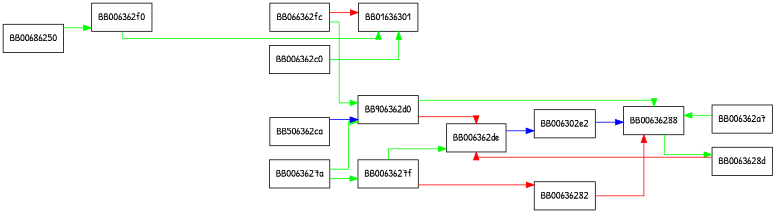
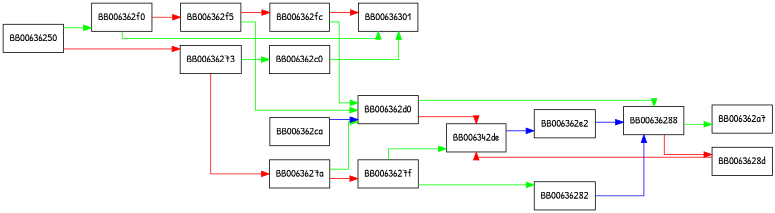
none -> (211, 17)
(300, 17) -> (300, 17)
(388, 17) -> (388, 17)
(33, 38) -> (33, 38)
none -> (211, 60)
(388, 110) -> (388, 110)
(702, 115) -> (694, 124)
(565, 124) -> (565, 124)
(300, 132) -> (300, 132)
(476, 138) -> (476, 138)
(664, 151) -> (664, 151)
(340, 179) -> (340, 179)
(472, 185) -> (472, 185)
(644, 193) -> (644, 193)
